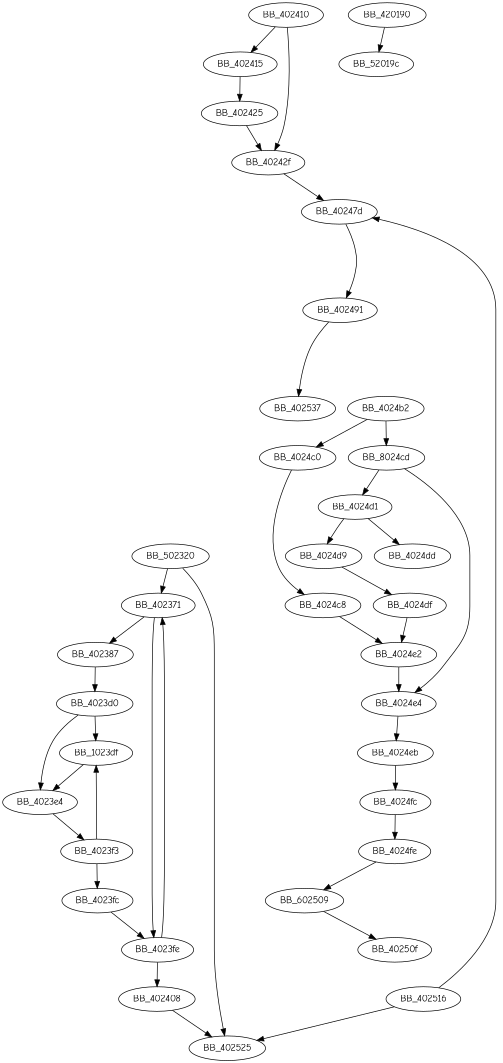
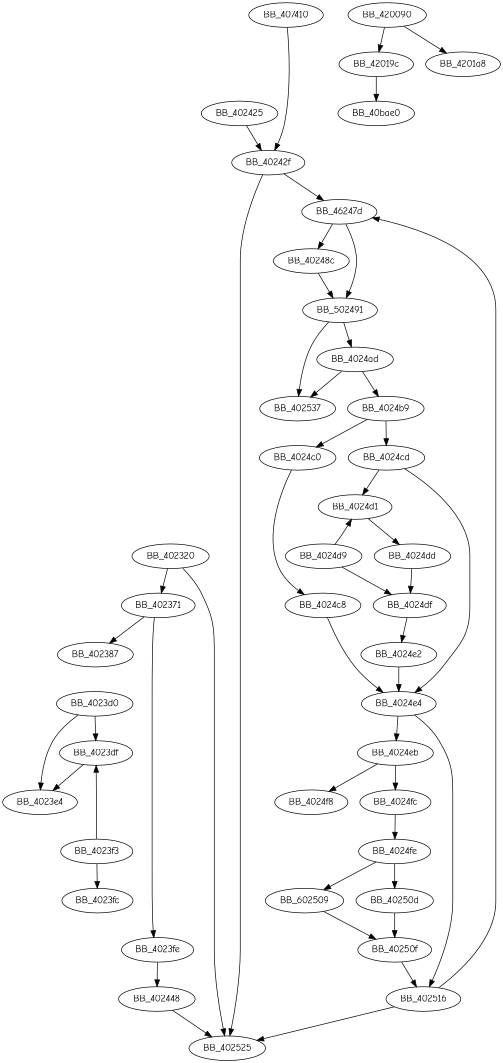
(286, 15) -> (286, 15)
(387, 15) -> (387, 15)
(240, 64) -> none
(376, 64) -> (376, 64)
none -> (463, 64)
none -> (376, 113)
(339, 212) -> (339, 212)
none -> (311, 261)
(340, 310) -> (340, 310)
none -> (355, 359)
(386, 409) -> (386, 409)
(387, 458) -> (387, 458)
(337, 528) -> (342, 535)
(171, 556) -> (171, 556)
none -> (411, 577)
none -> (240, 600)
(358, 628) -> (348, 657)
(95, 676) -> none
(96, 753) -> (96, 753)
(164, 781) -> none
none -> (311, 802)
(66, 825) -> none
none -> (453, 843)
none -> (395, 901)
(125, 923) -> none
none -> (407, 971)
(157, 999) -> (157, 999)
